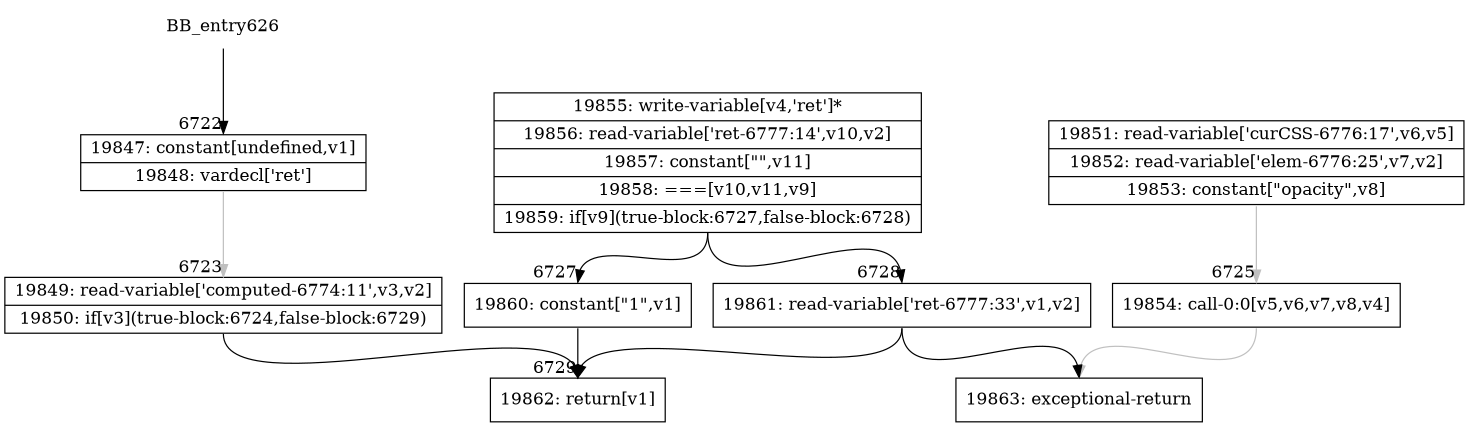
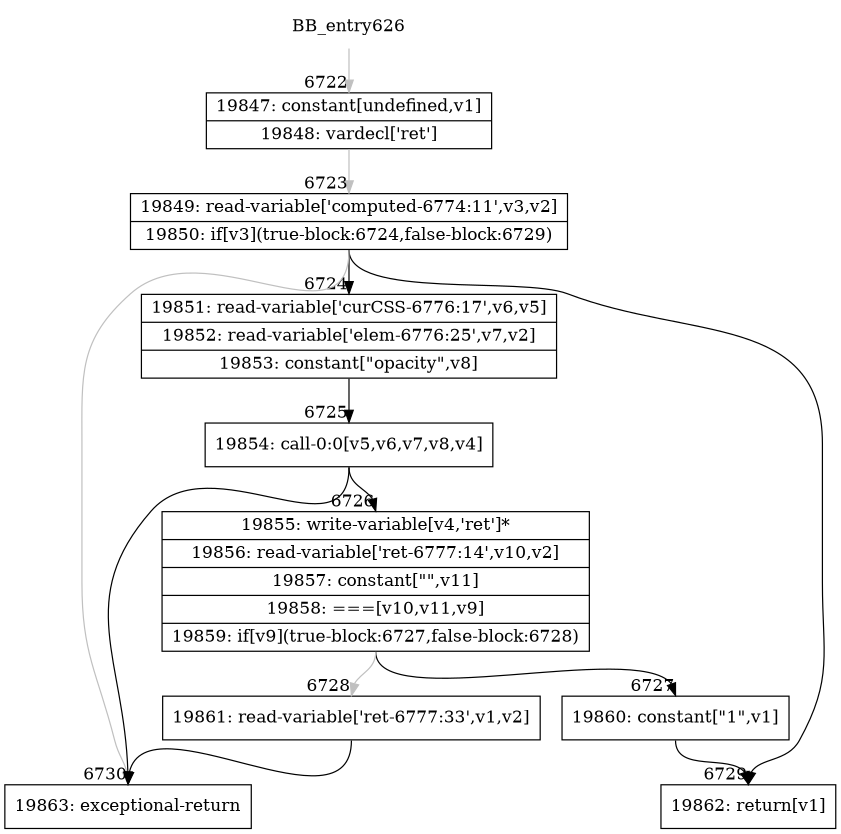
(223, 85) -> (349, 64)
(1256, 238) -> (349, 394)
(799, 259) -> (368, 669)
none -> (349, 266)
(746, 353) -> none
(1174, 354) -> (138, 529)
none -> (82, 404)
none -> (358, 485)
